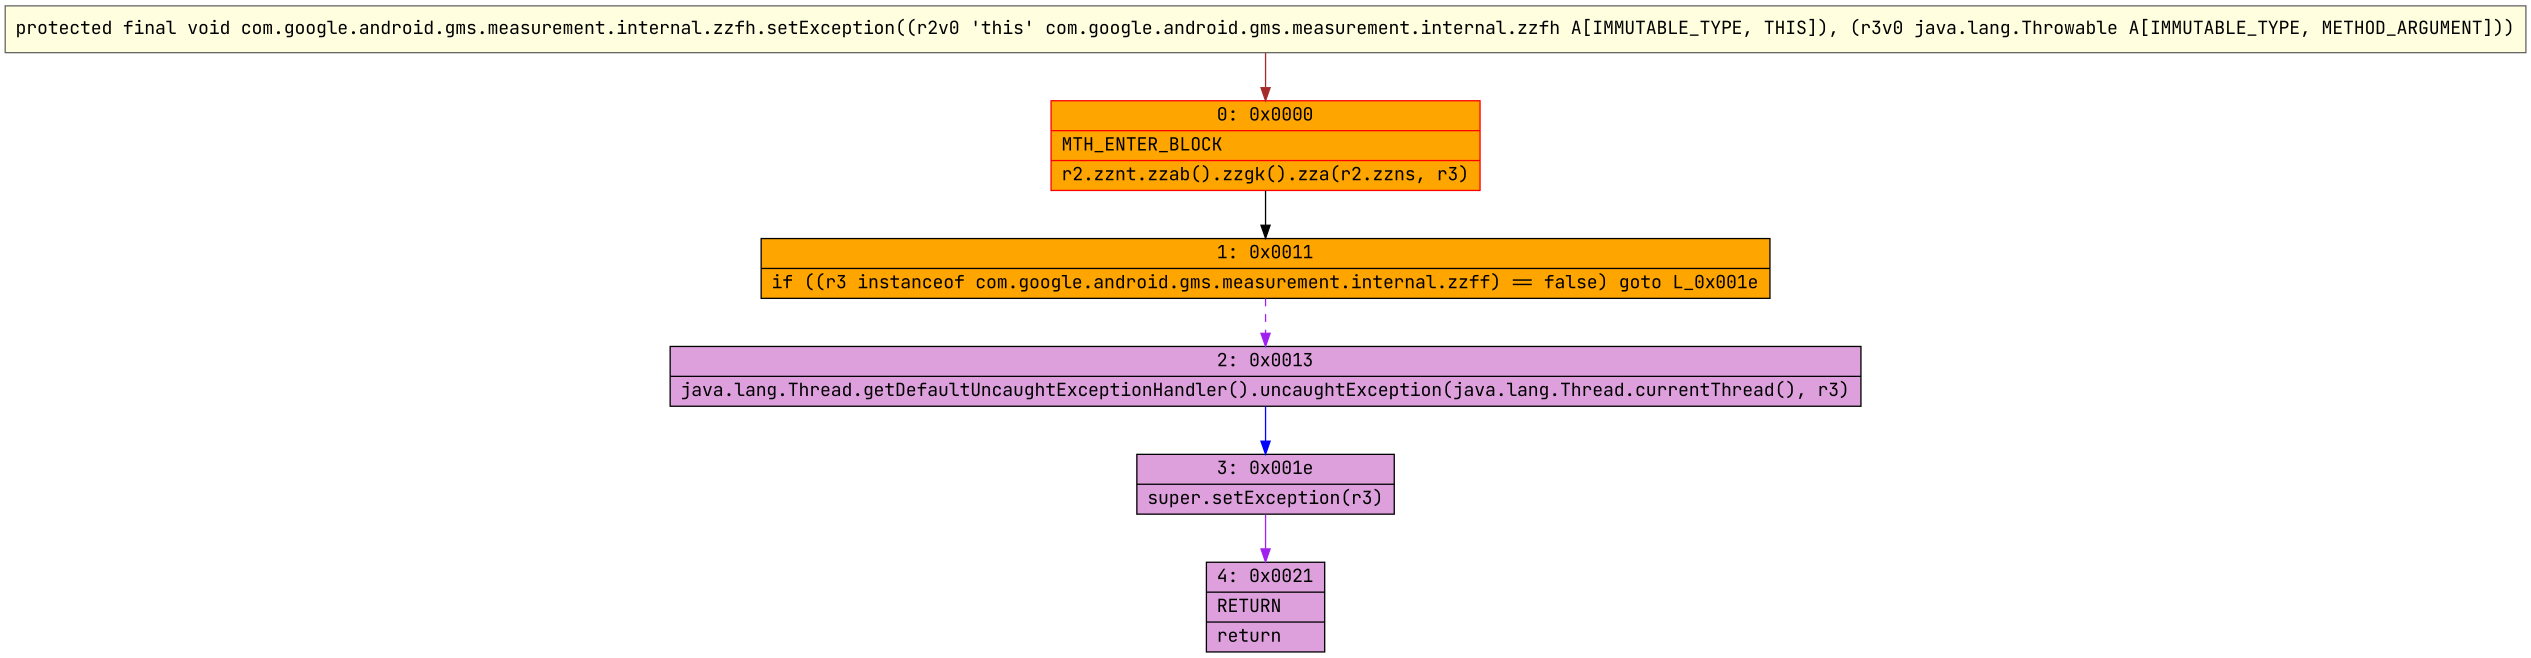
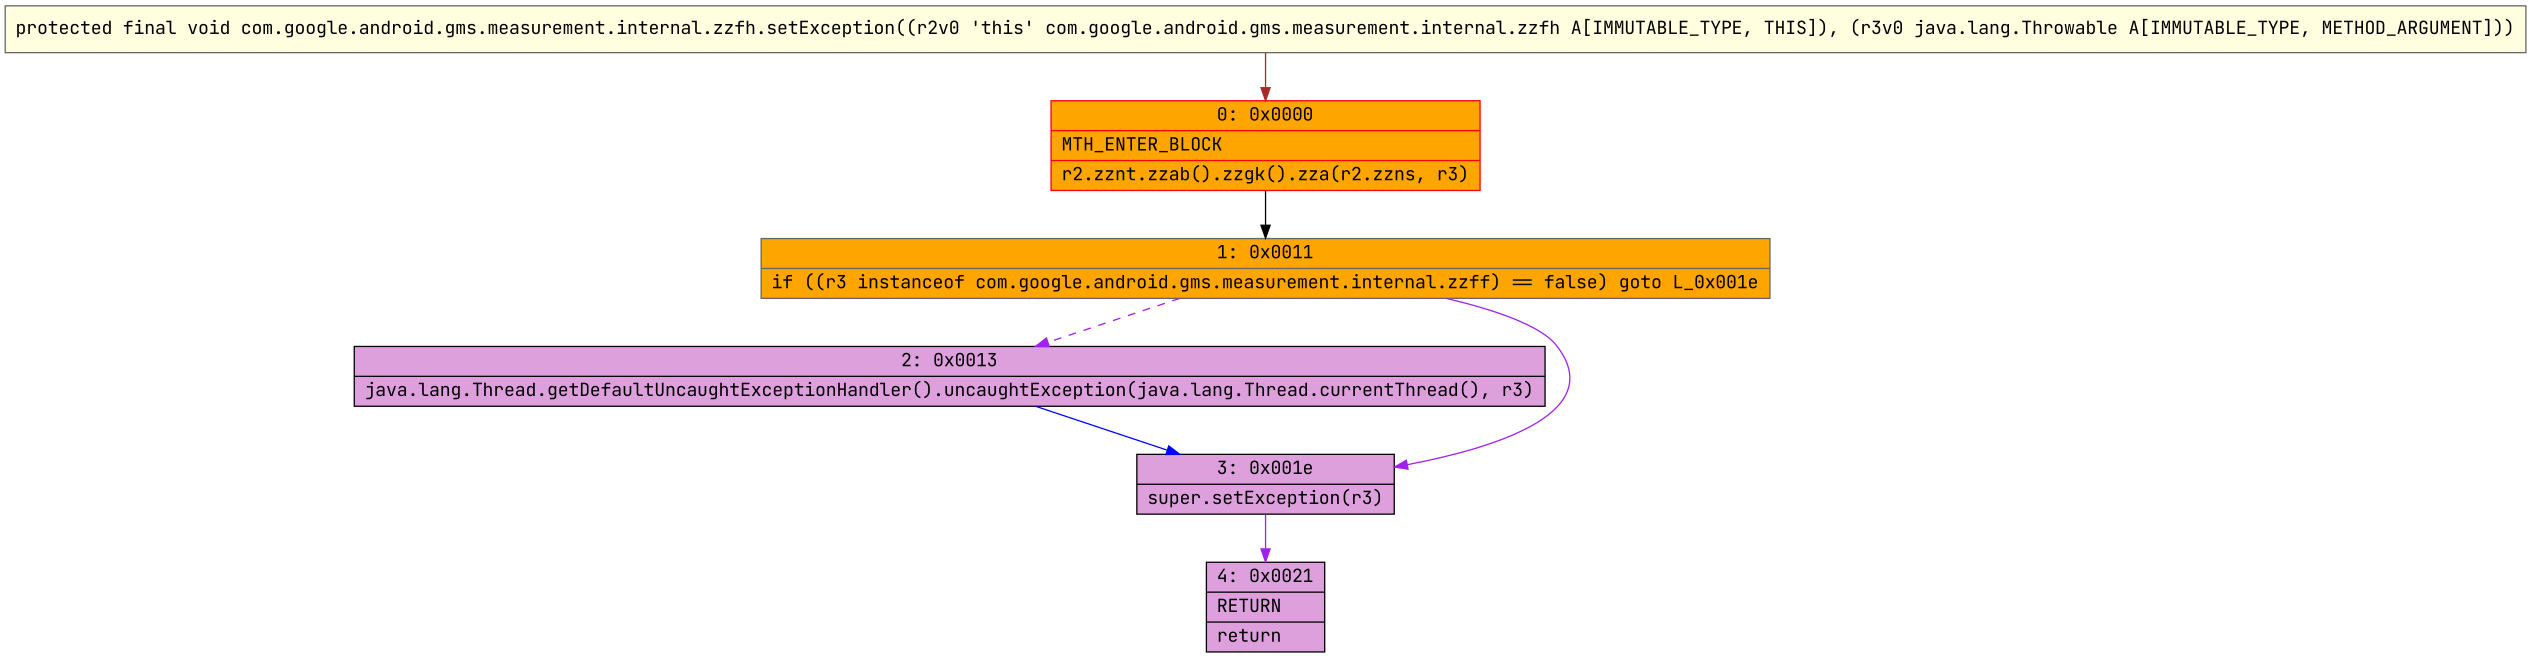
(1266, 268) -> (1266, 268)
none -> (1564, 396)
